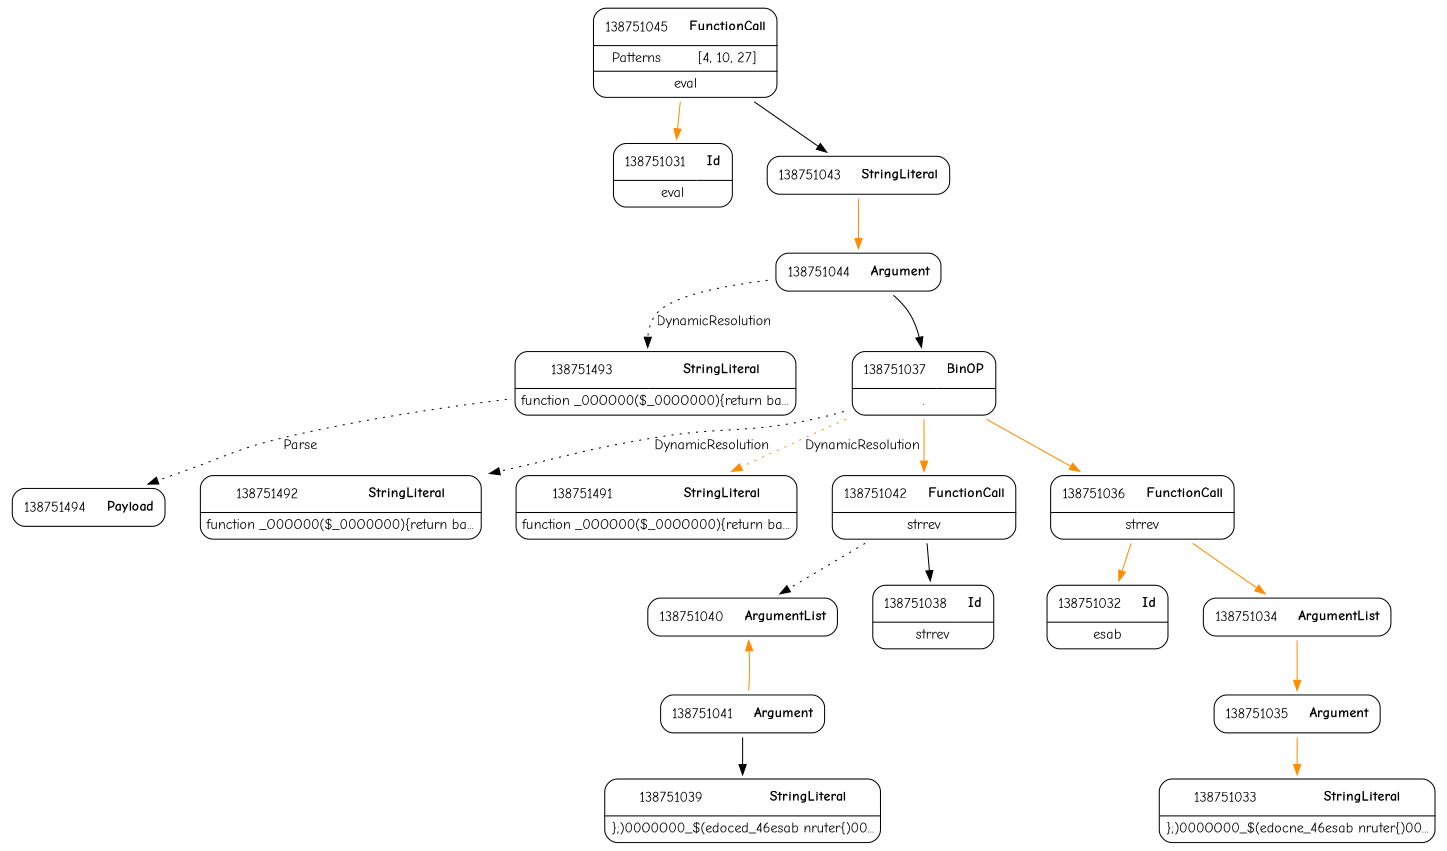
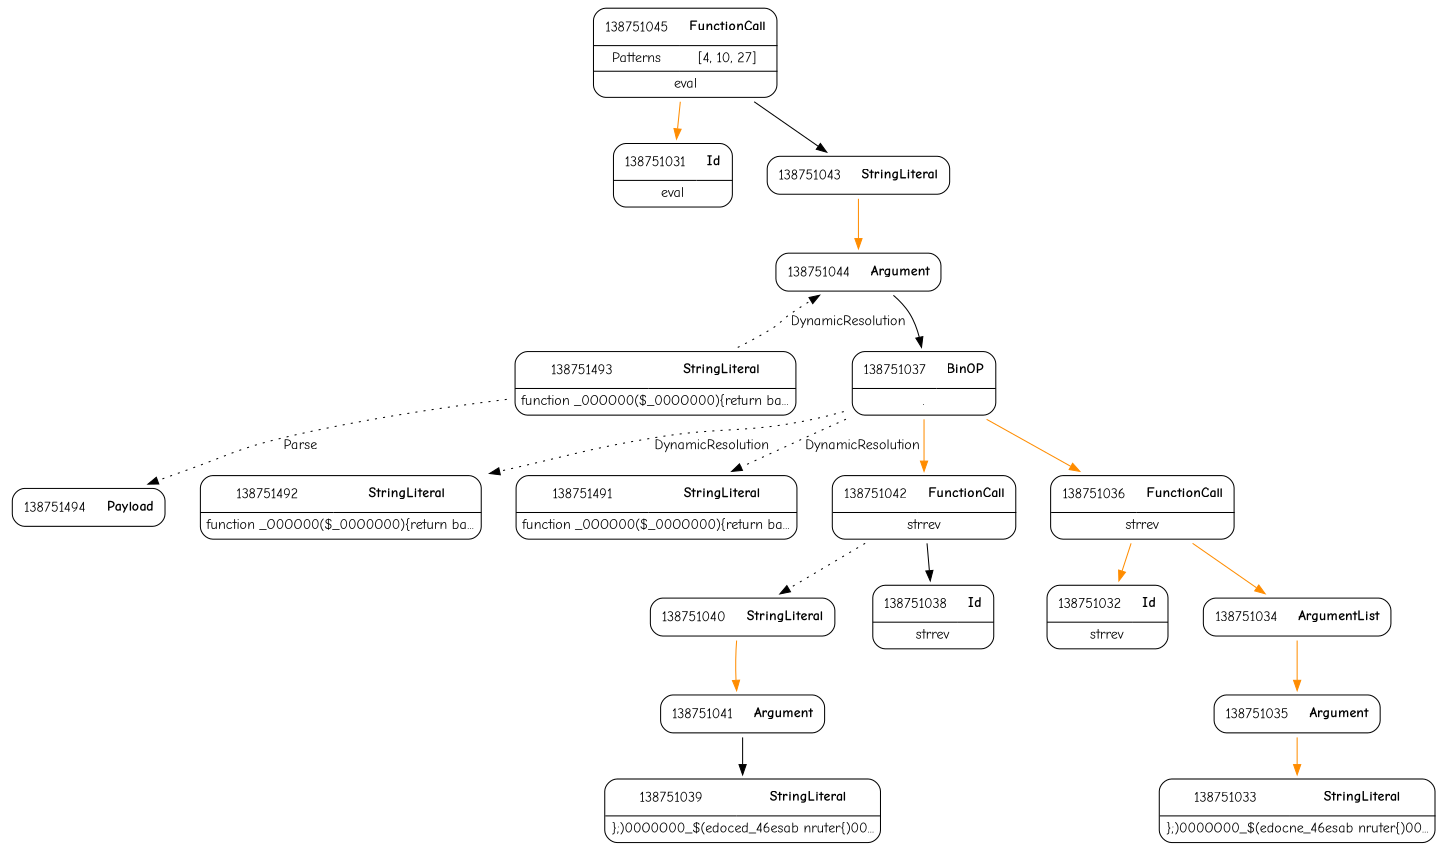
(697, 293) -> (776, 326)
(793, 443) -> (793, 443)
(786, 616) -> (785, 616)
(1108, 634) -> (1108, 634)
(749, 671) -> (736, 660)
